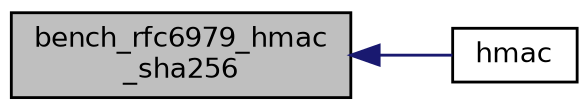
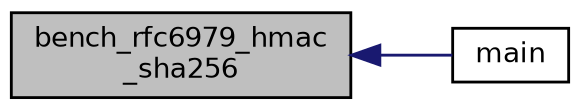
(515, 55) -> (511, 55)
